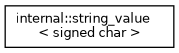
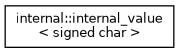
(90, 27) -> (90, 27)
